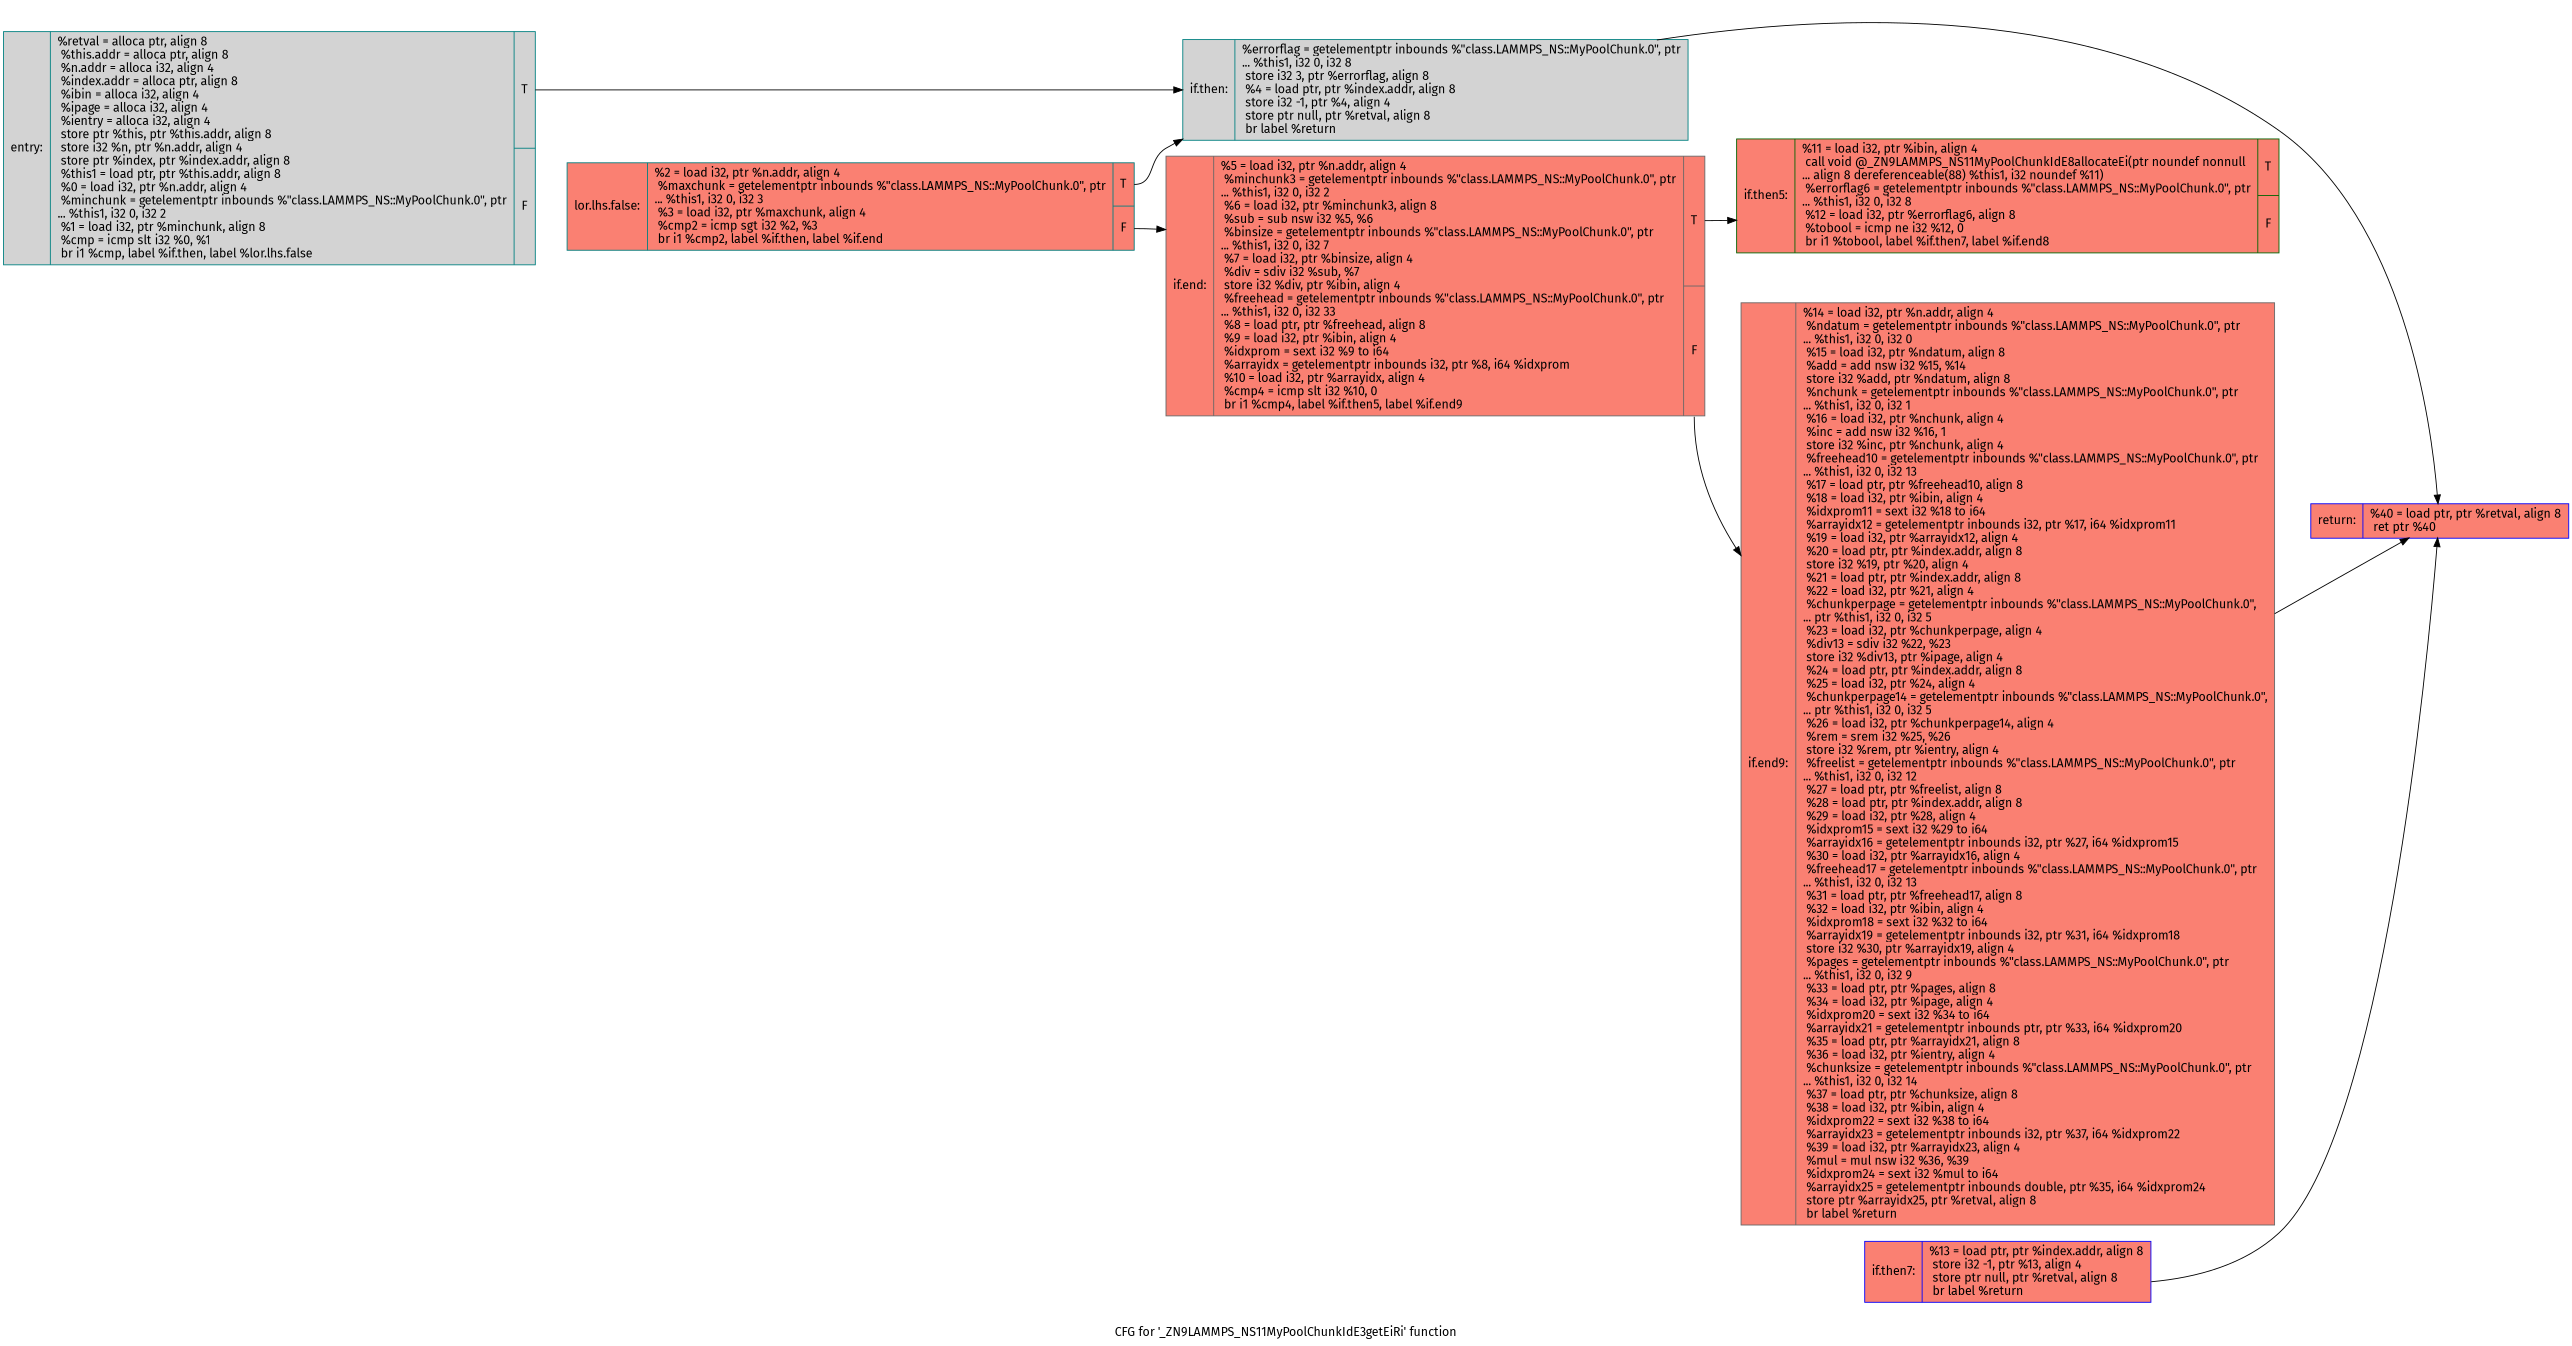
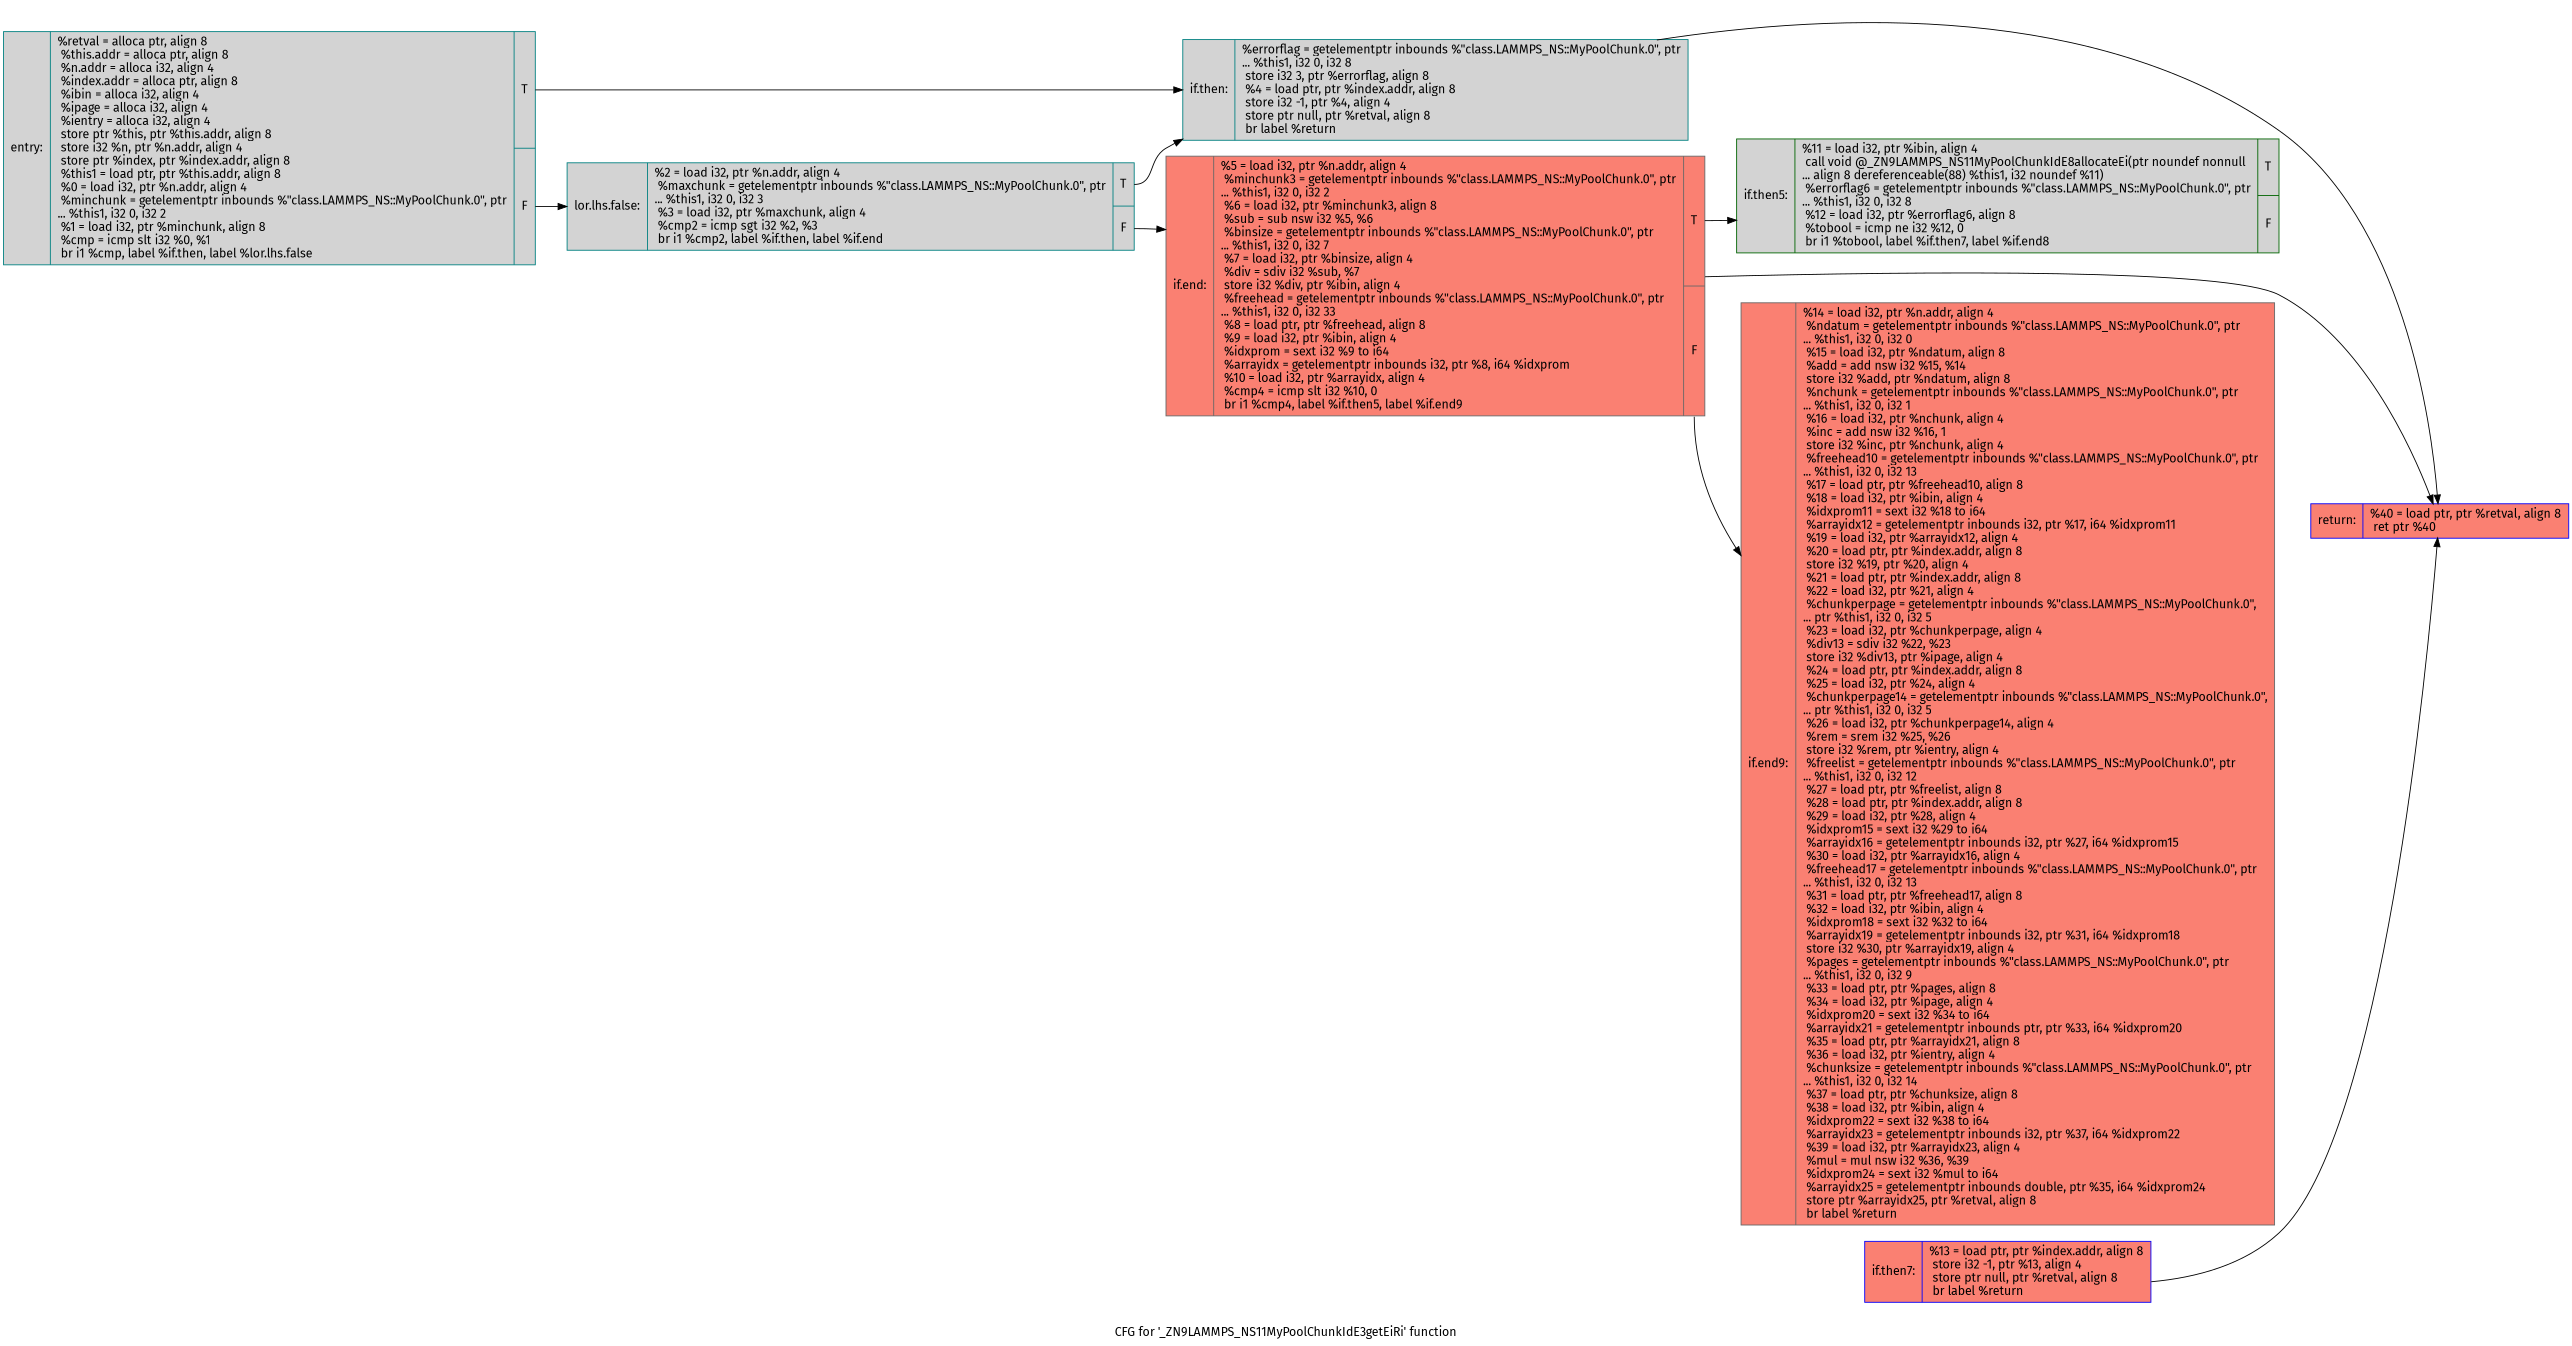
(2008, 196) -> (2008, 196)
none -> (547, 207)
(851, 207) -> (851, 207)
(2338, 578) -> (2121, 276)
